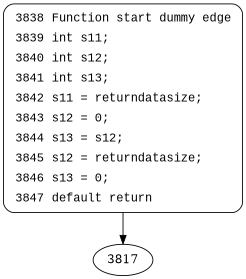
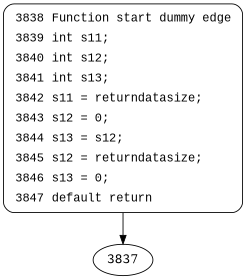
(123, 260) -> (123, 260)
